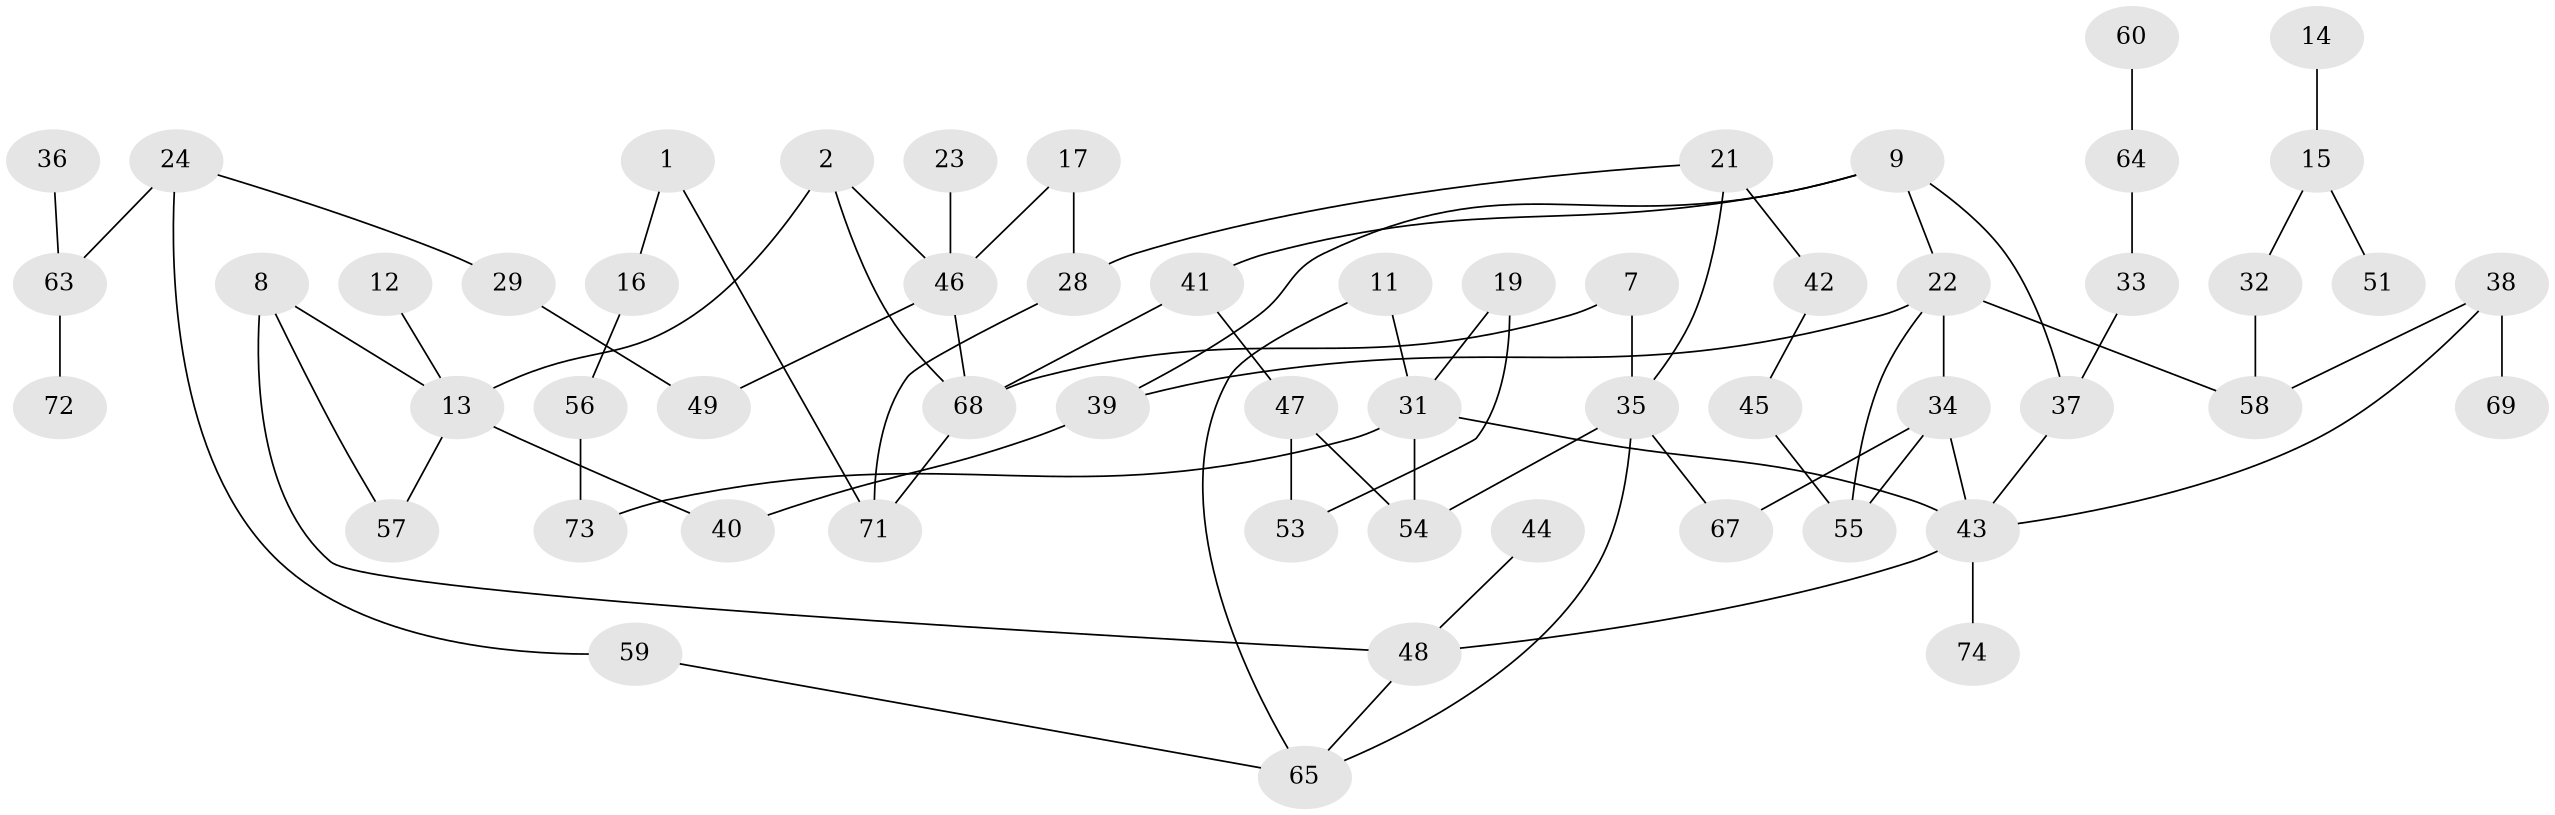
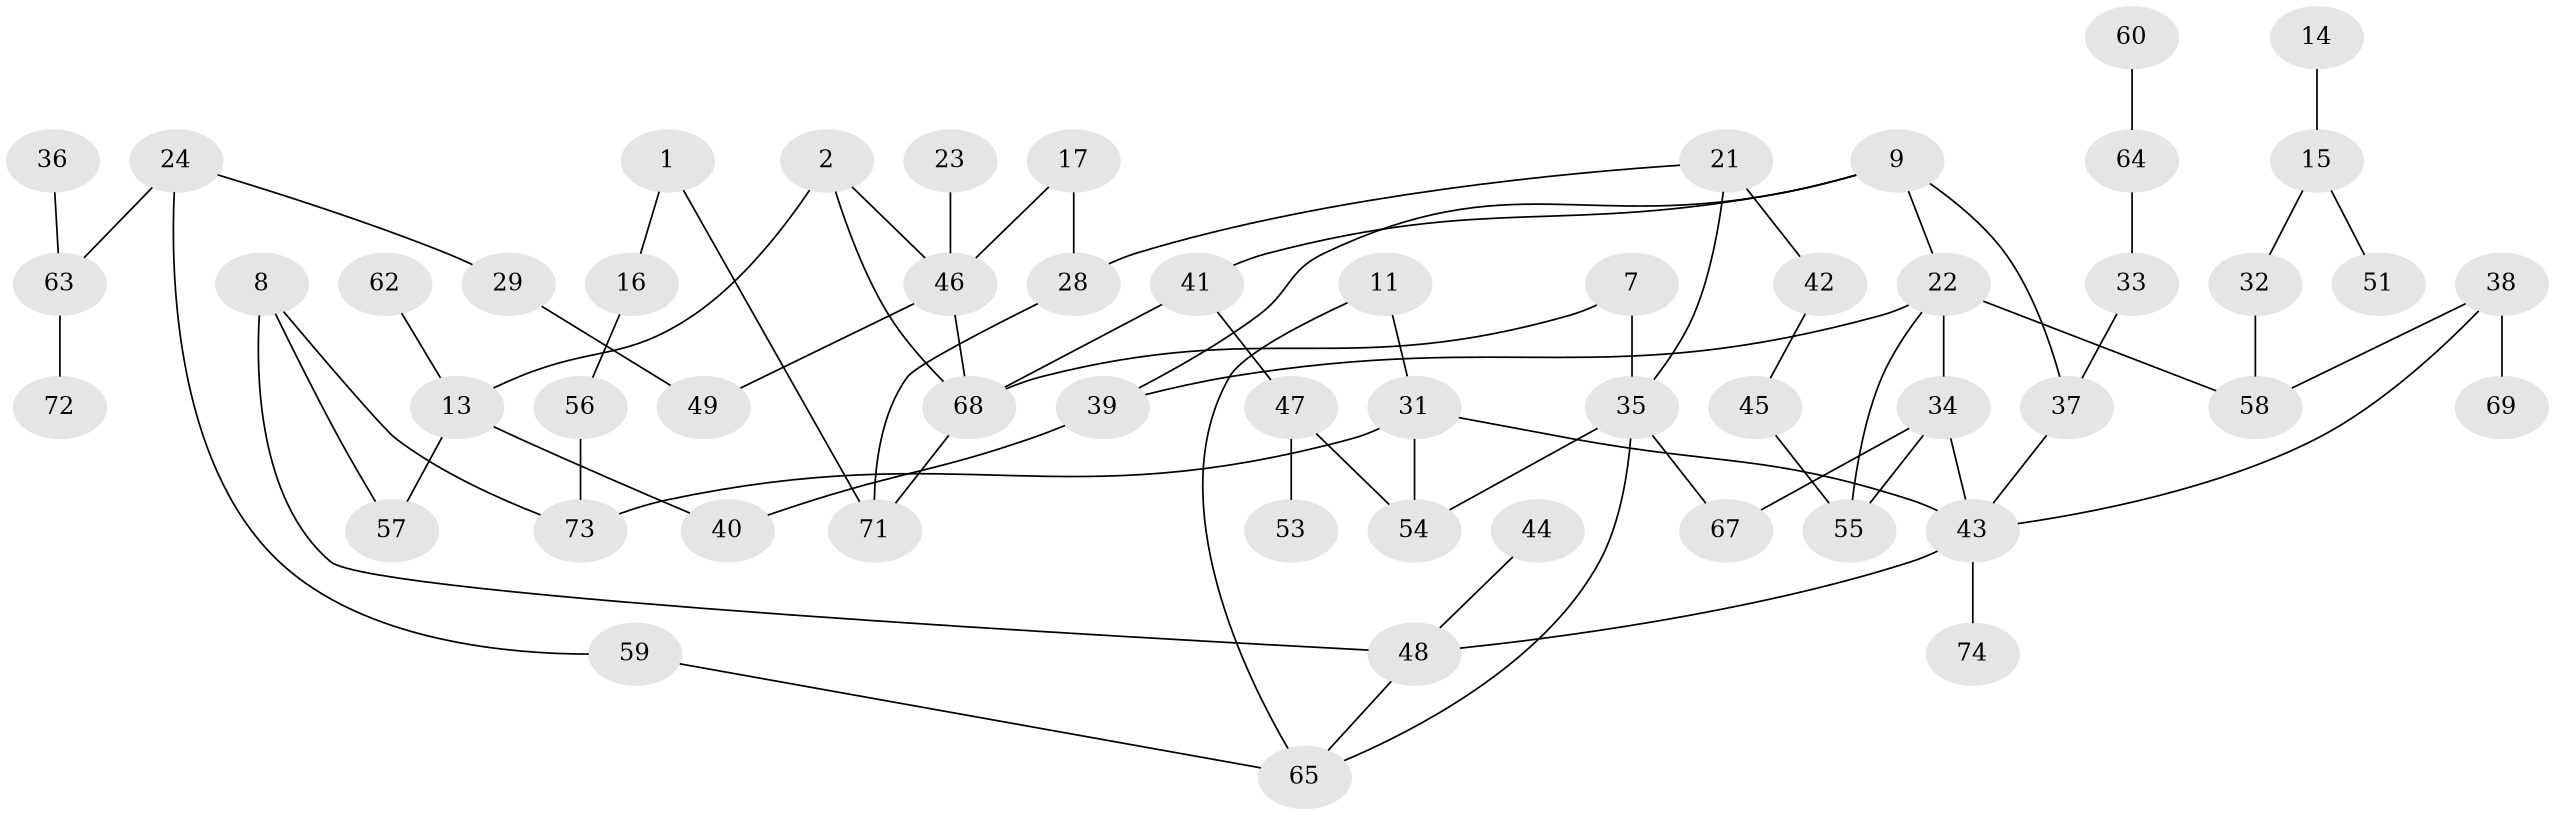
(385, 284) -> (385, 284)
(1509, 284) -> none
(360, 346) -> (394, 437)
